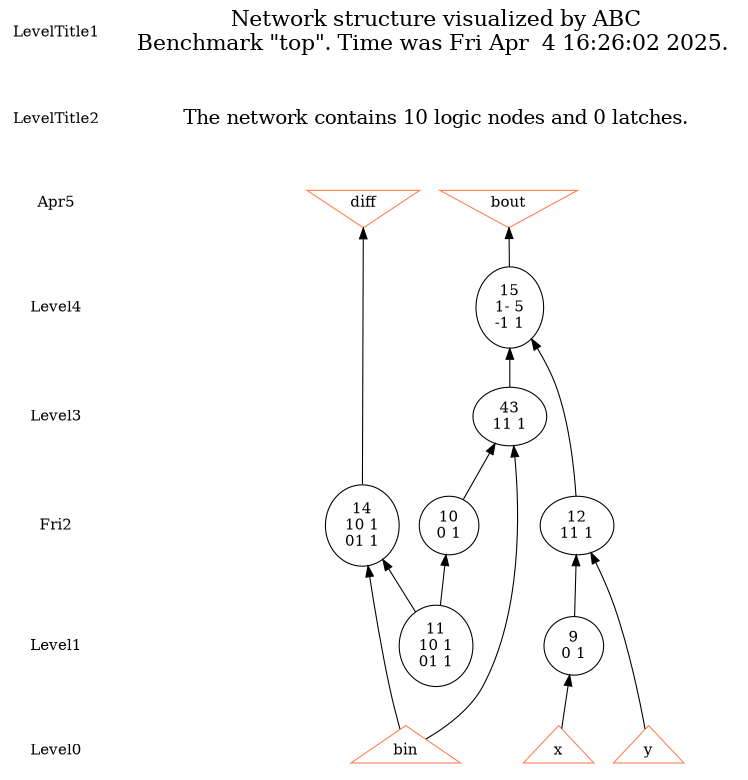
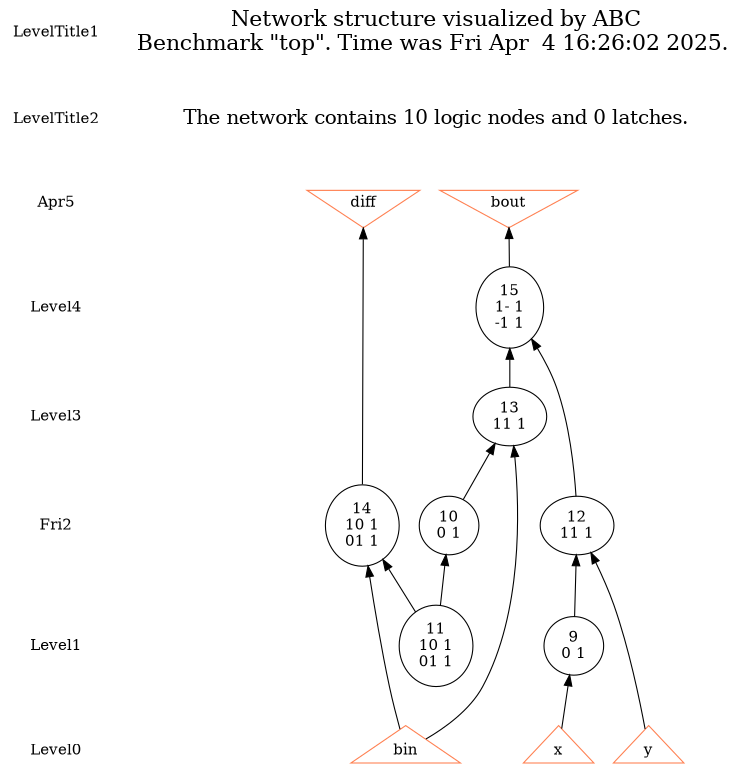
(510, 308) -> (510, 308)
(510, 417) -> (510, 417)
